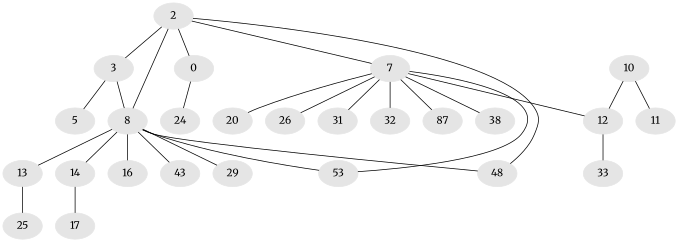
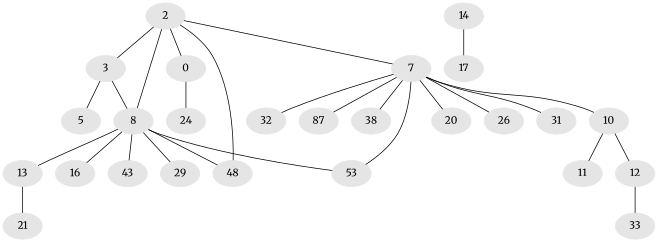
(488, 93) -> (510, 95)
(101, 147) -> none
(23, 226) -> (23, 226)
